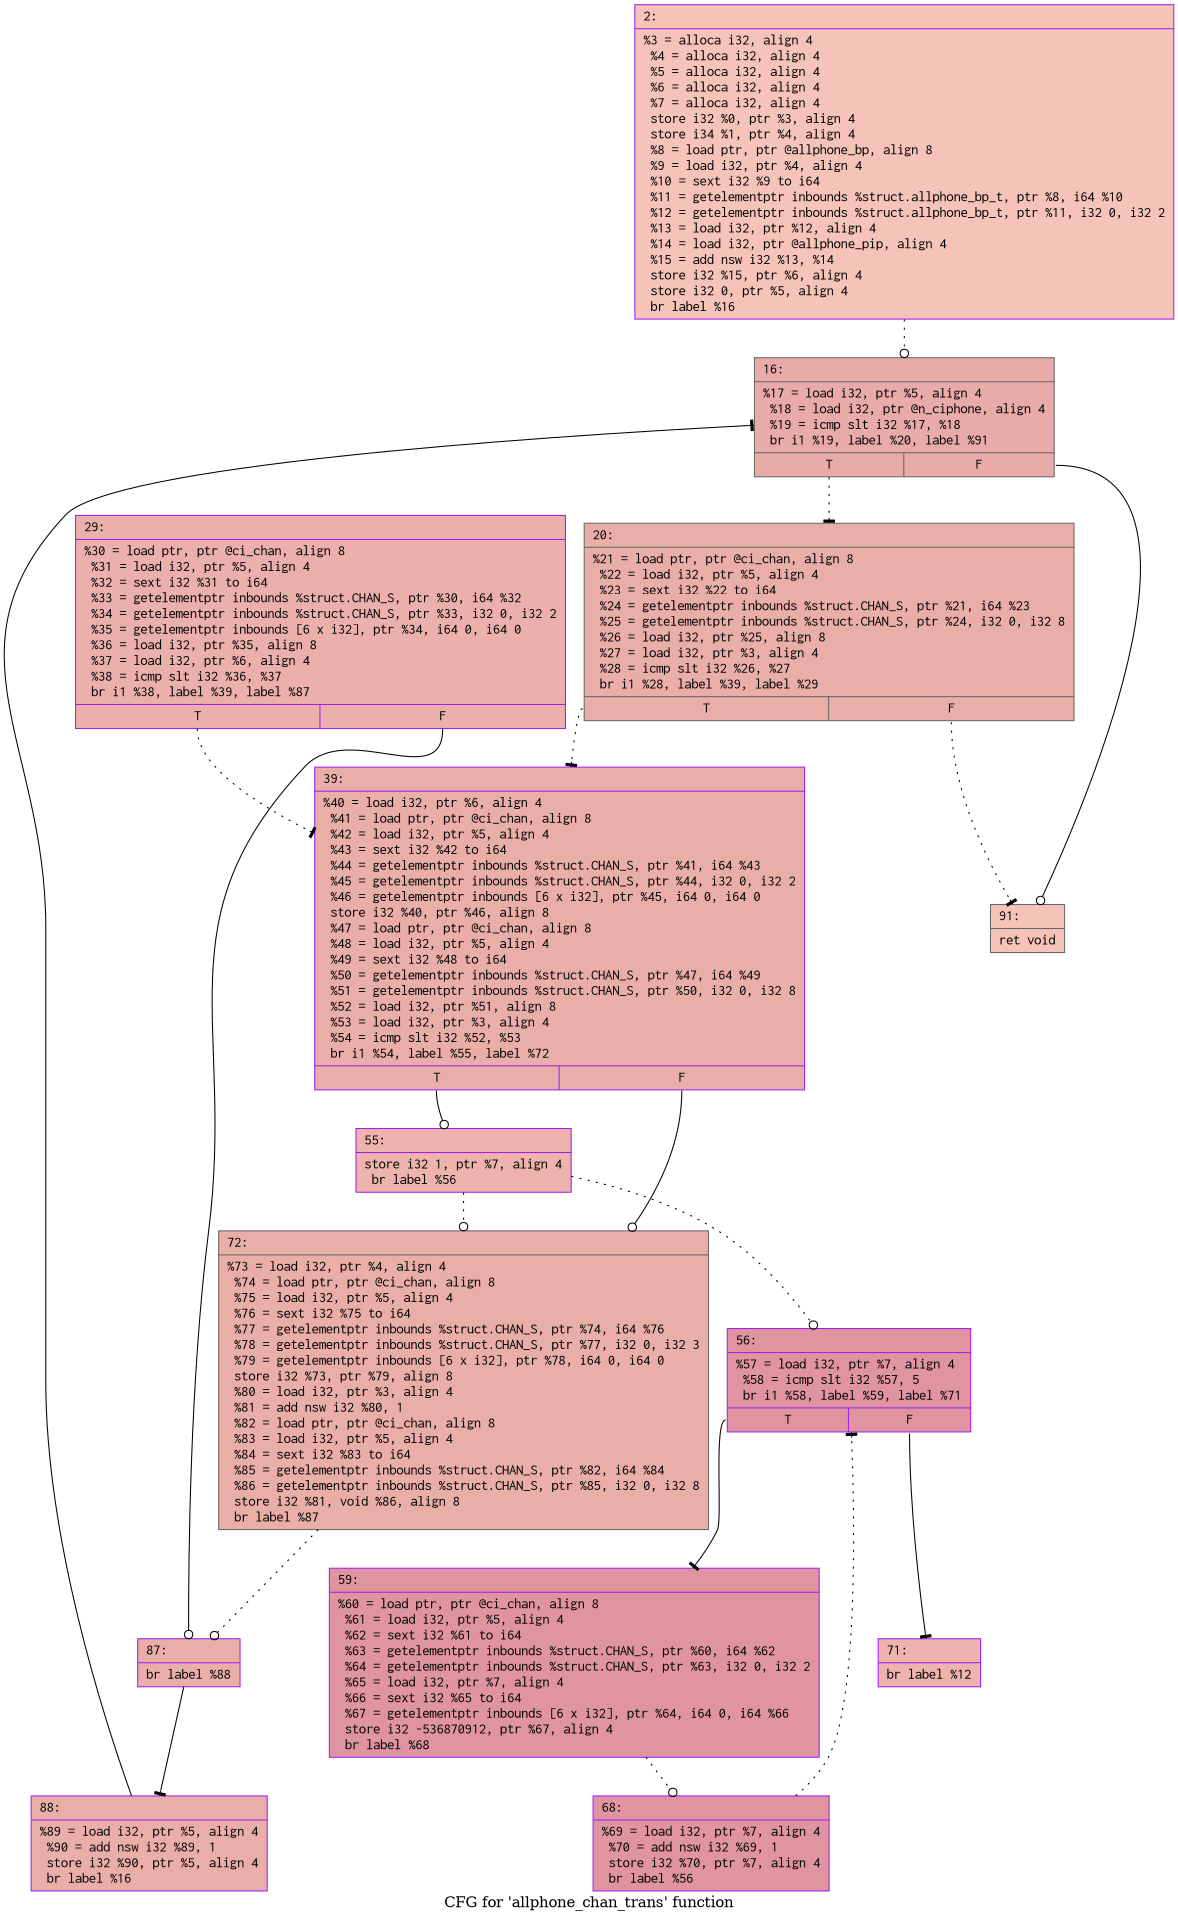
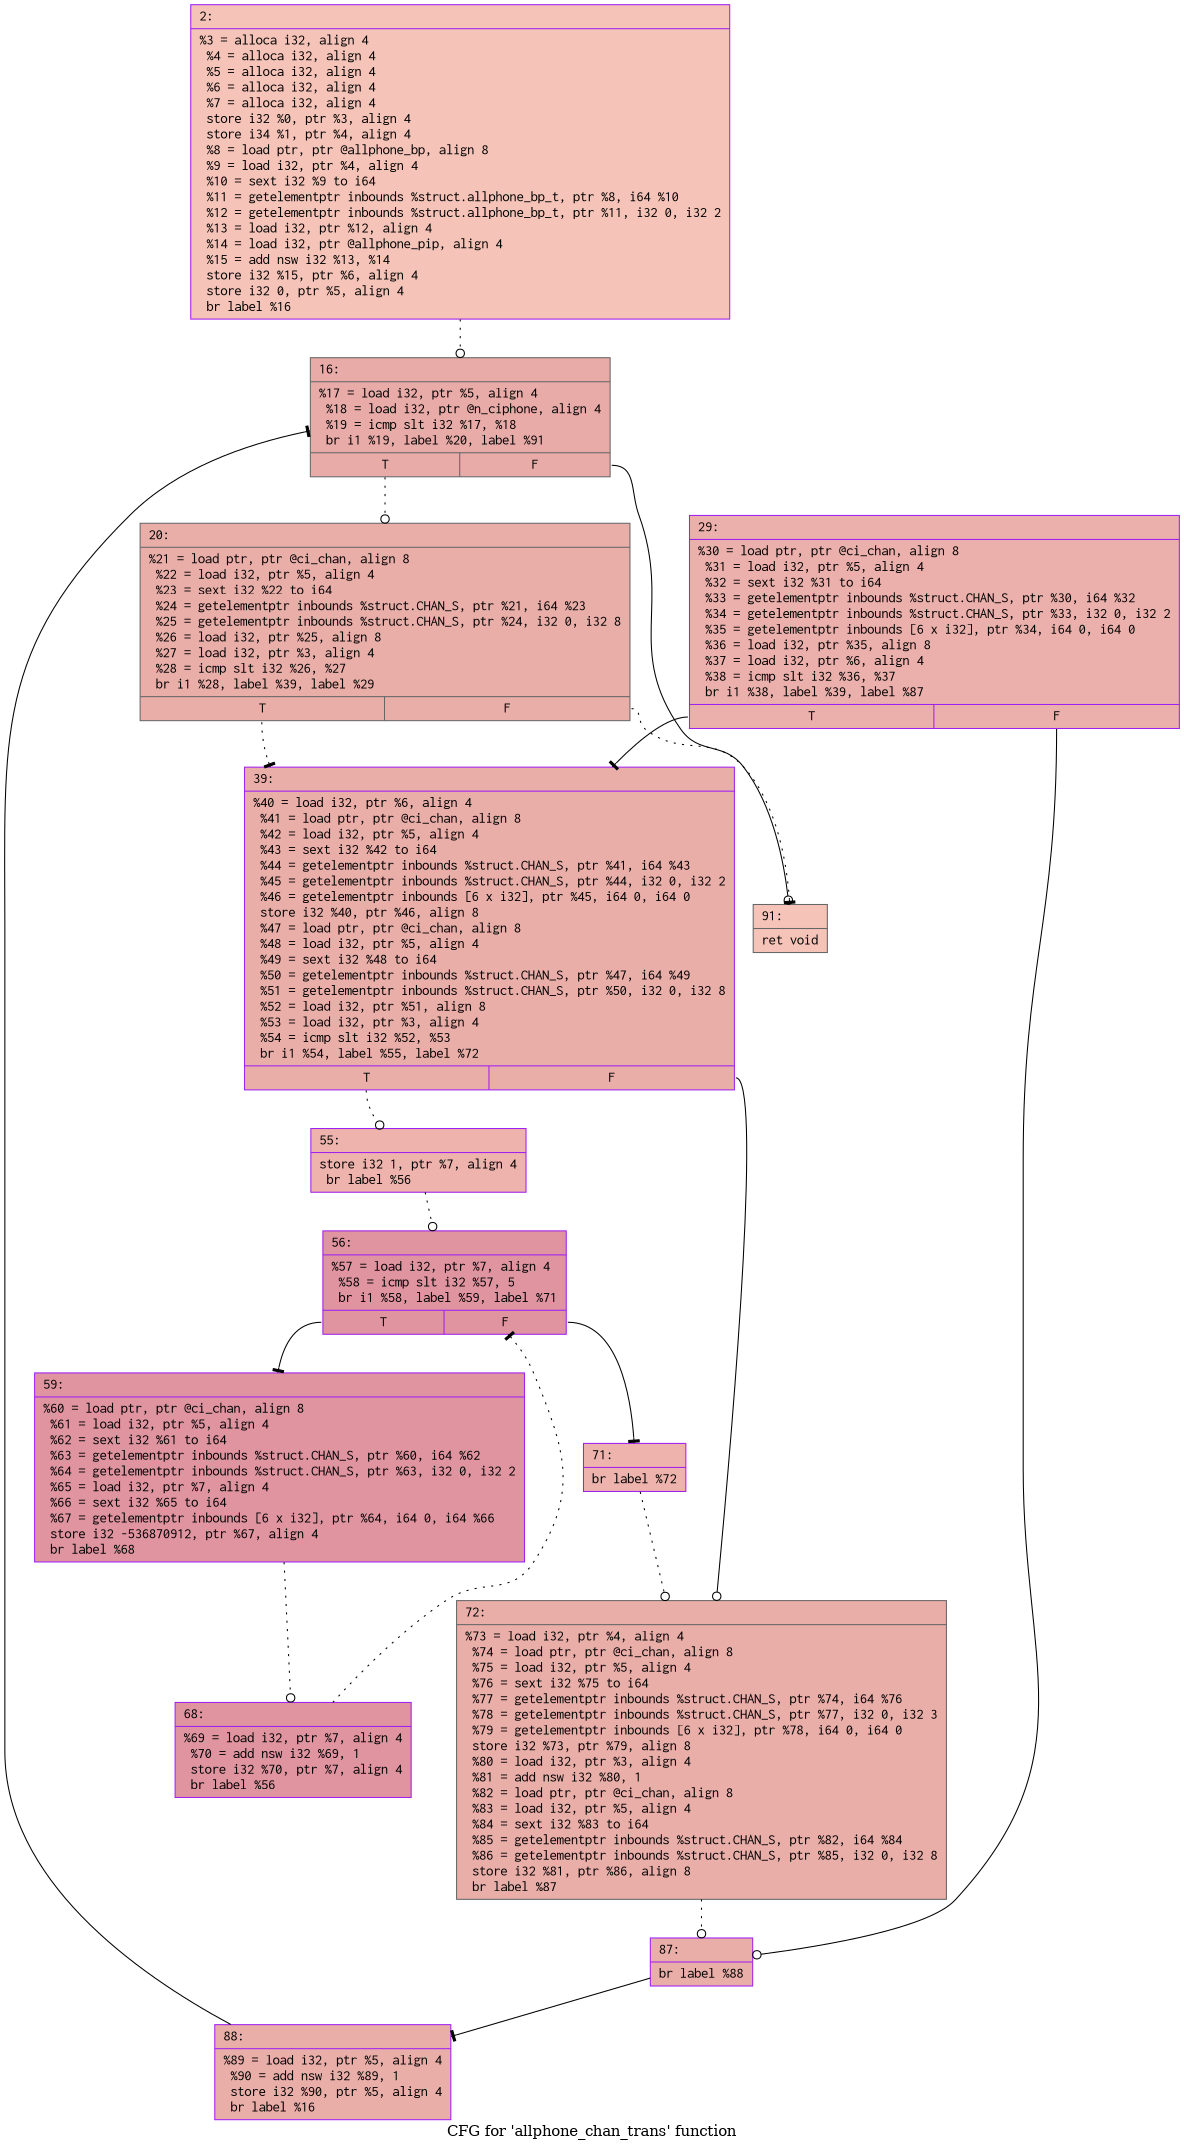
(829, 498) -> (385, 496)
(242, 790) -> (645, 737)
(438, 1106) -> (369, 1107)
(464, 1207) -> (652, 1542)
(343, 1501) -> (578, 1871)
(929, 1674) -> (635, 1479)
